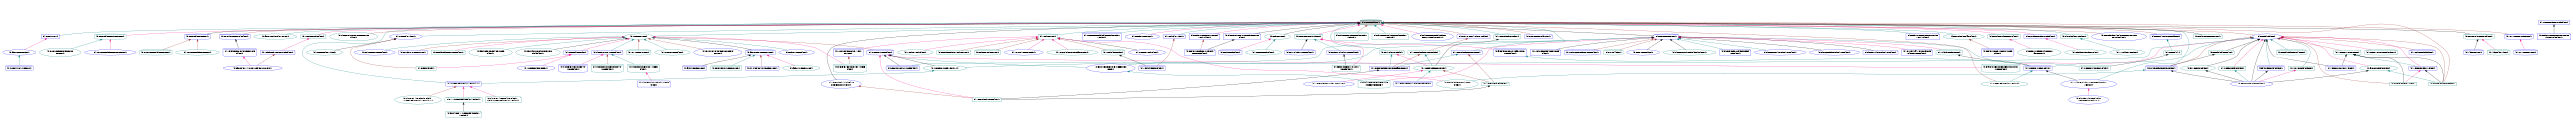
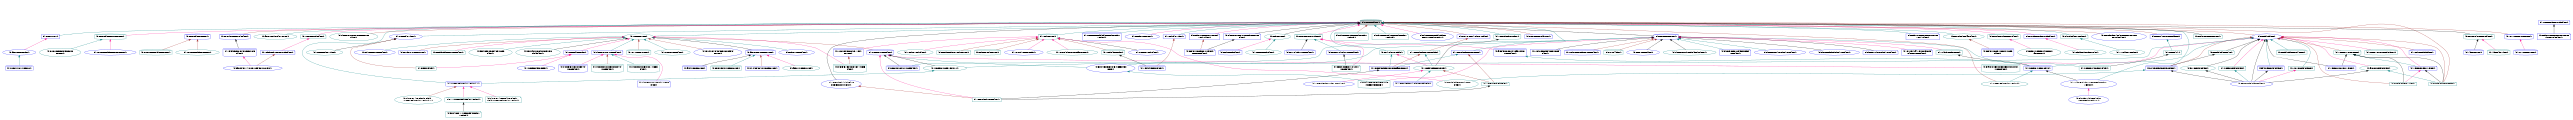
(782, 25) -> none
(649, 77) -> (649, 57)
